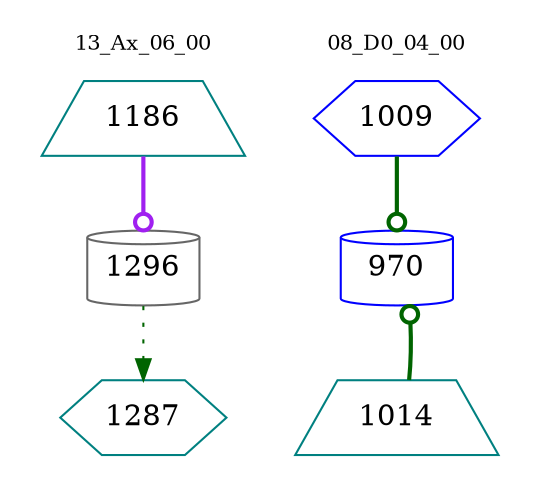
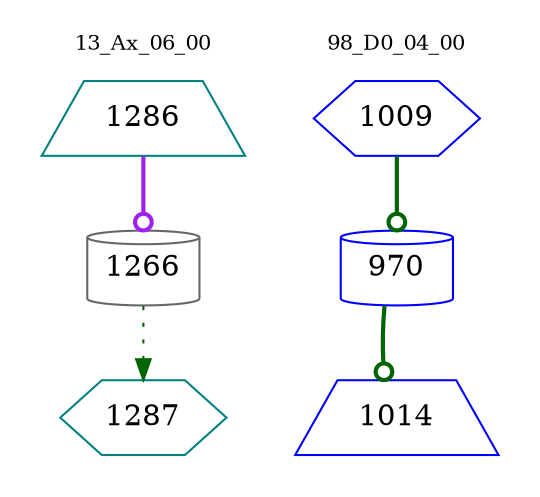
(397, 45) -> (397, 45)
(143, 118) -> (143, 118)
(143, 268) -> (143, 268)
(411, 351) -> (383, 335)
(397, 418) -> (397, 418)
